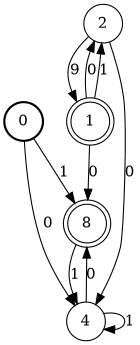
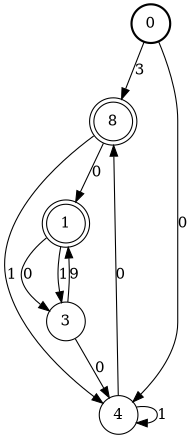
(103, 24) -> (66, 321)
(89, 167) -> (92, 168)
(65, 173) -> (140, 70)
